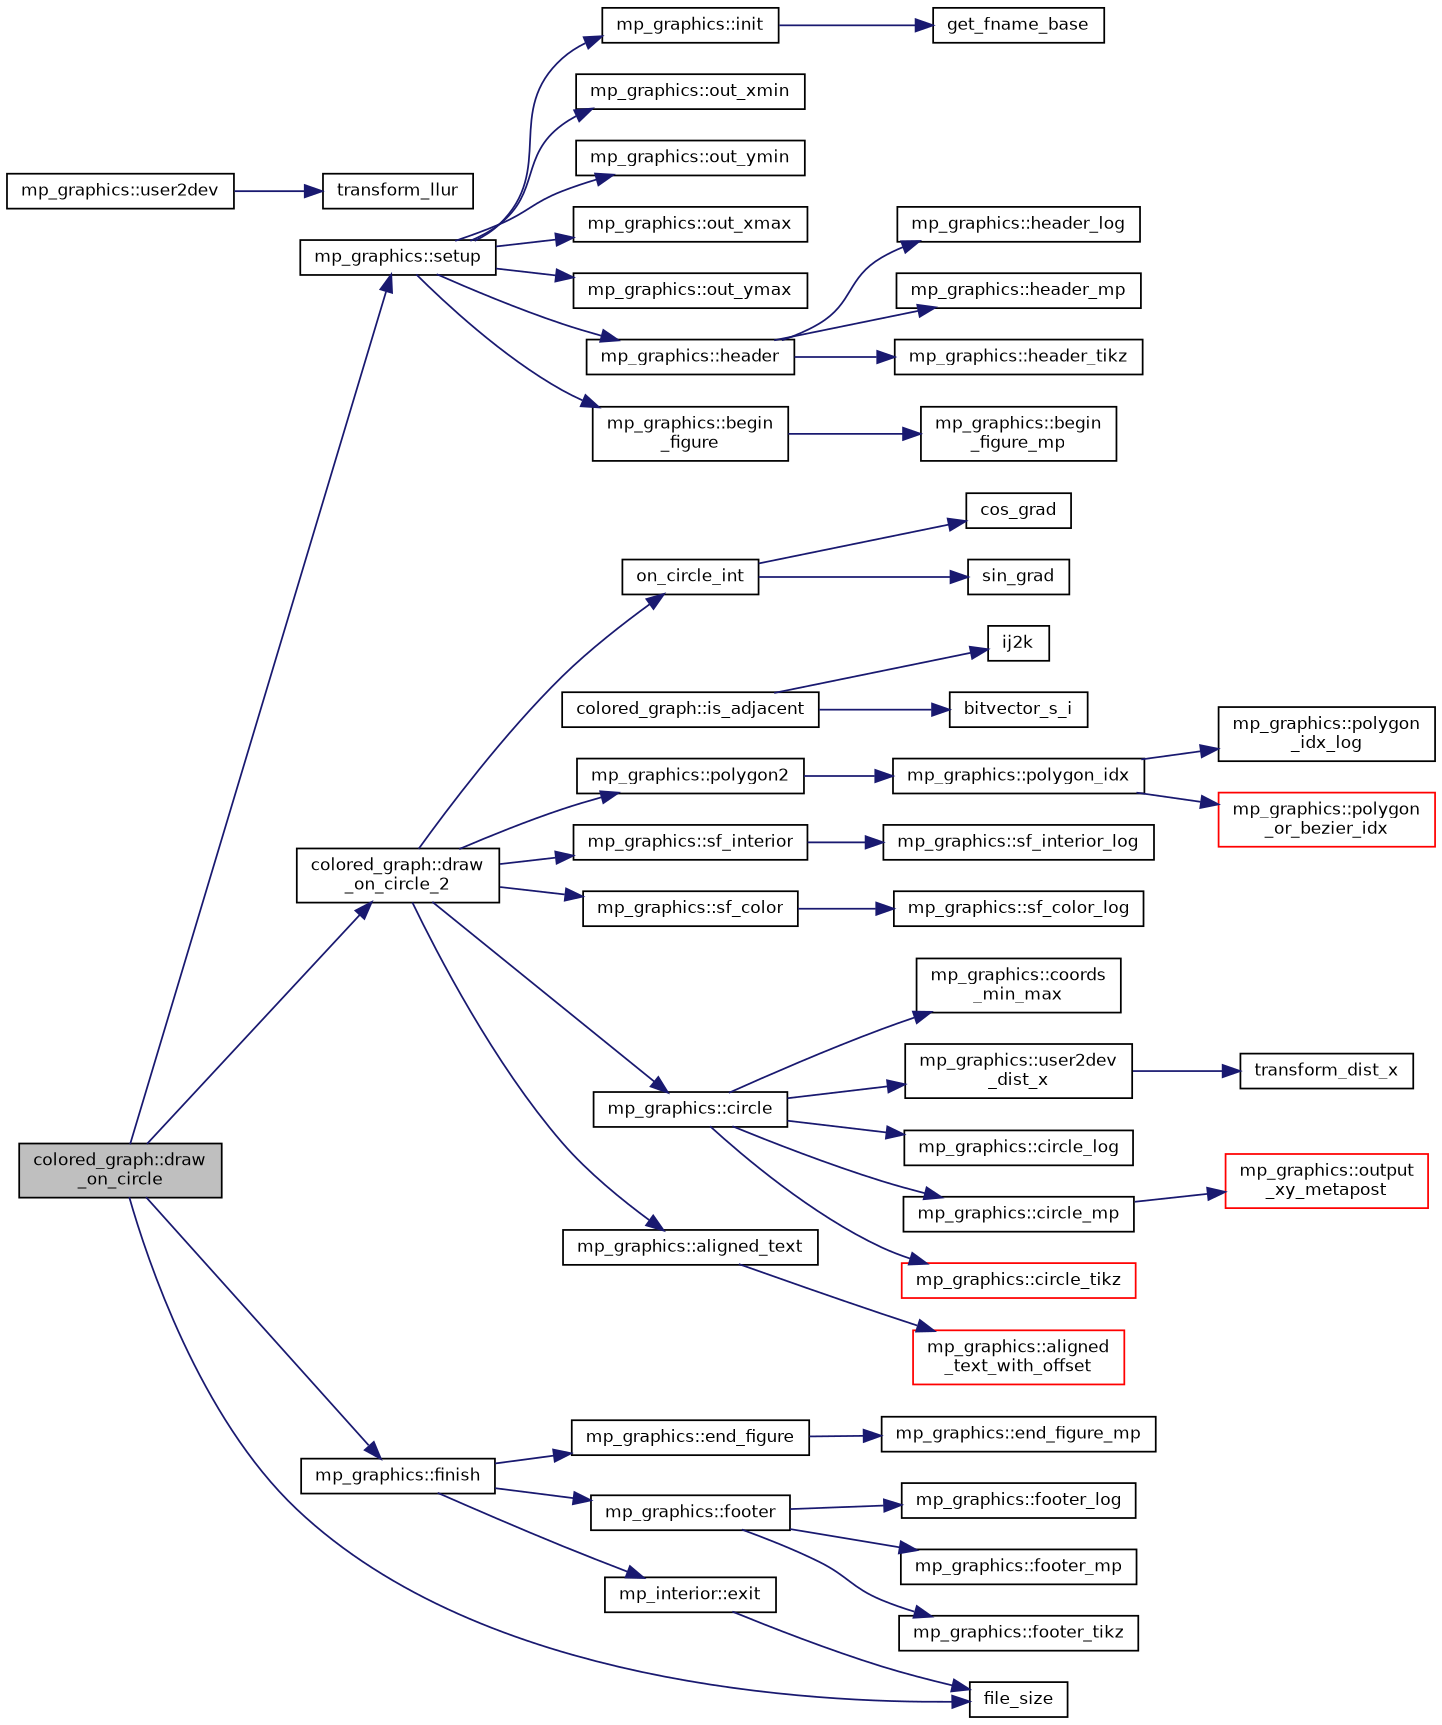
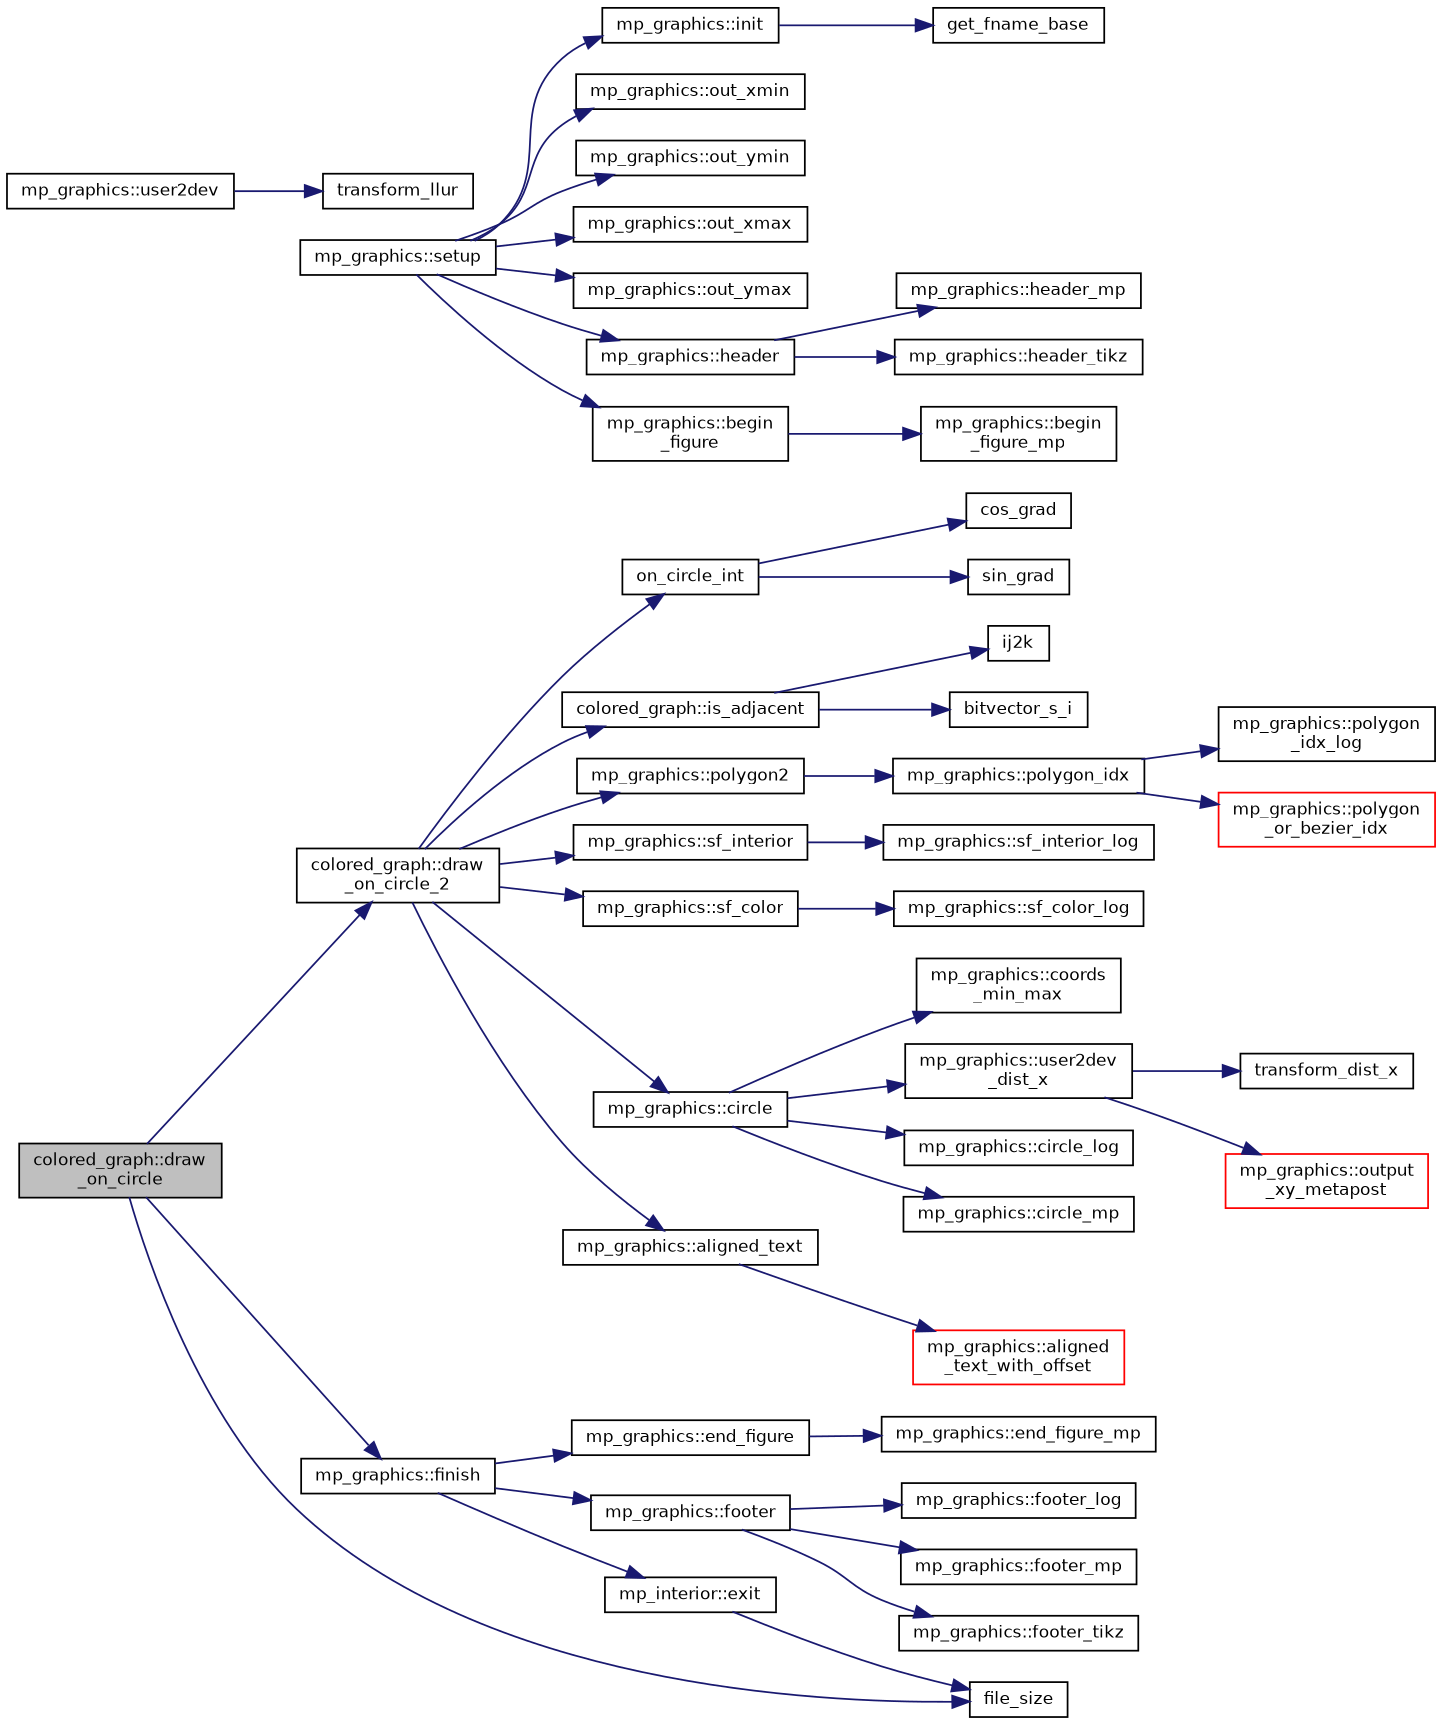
(1019, 224) -> none
(258, 718) -> none
none -> (501, 782)
(1171, 1198) -> (1174, 1121)
(1019, 1281) -> none
